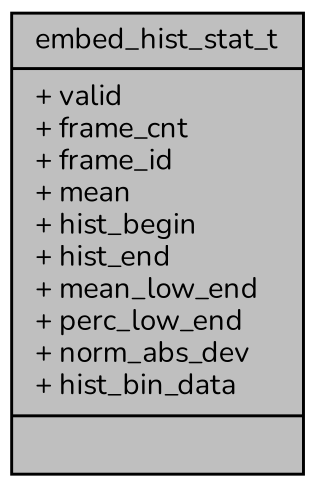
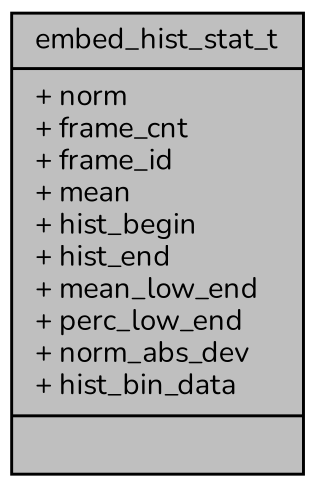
(80, 96) -> (82, 96)
